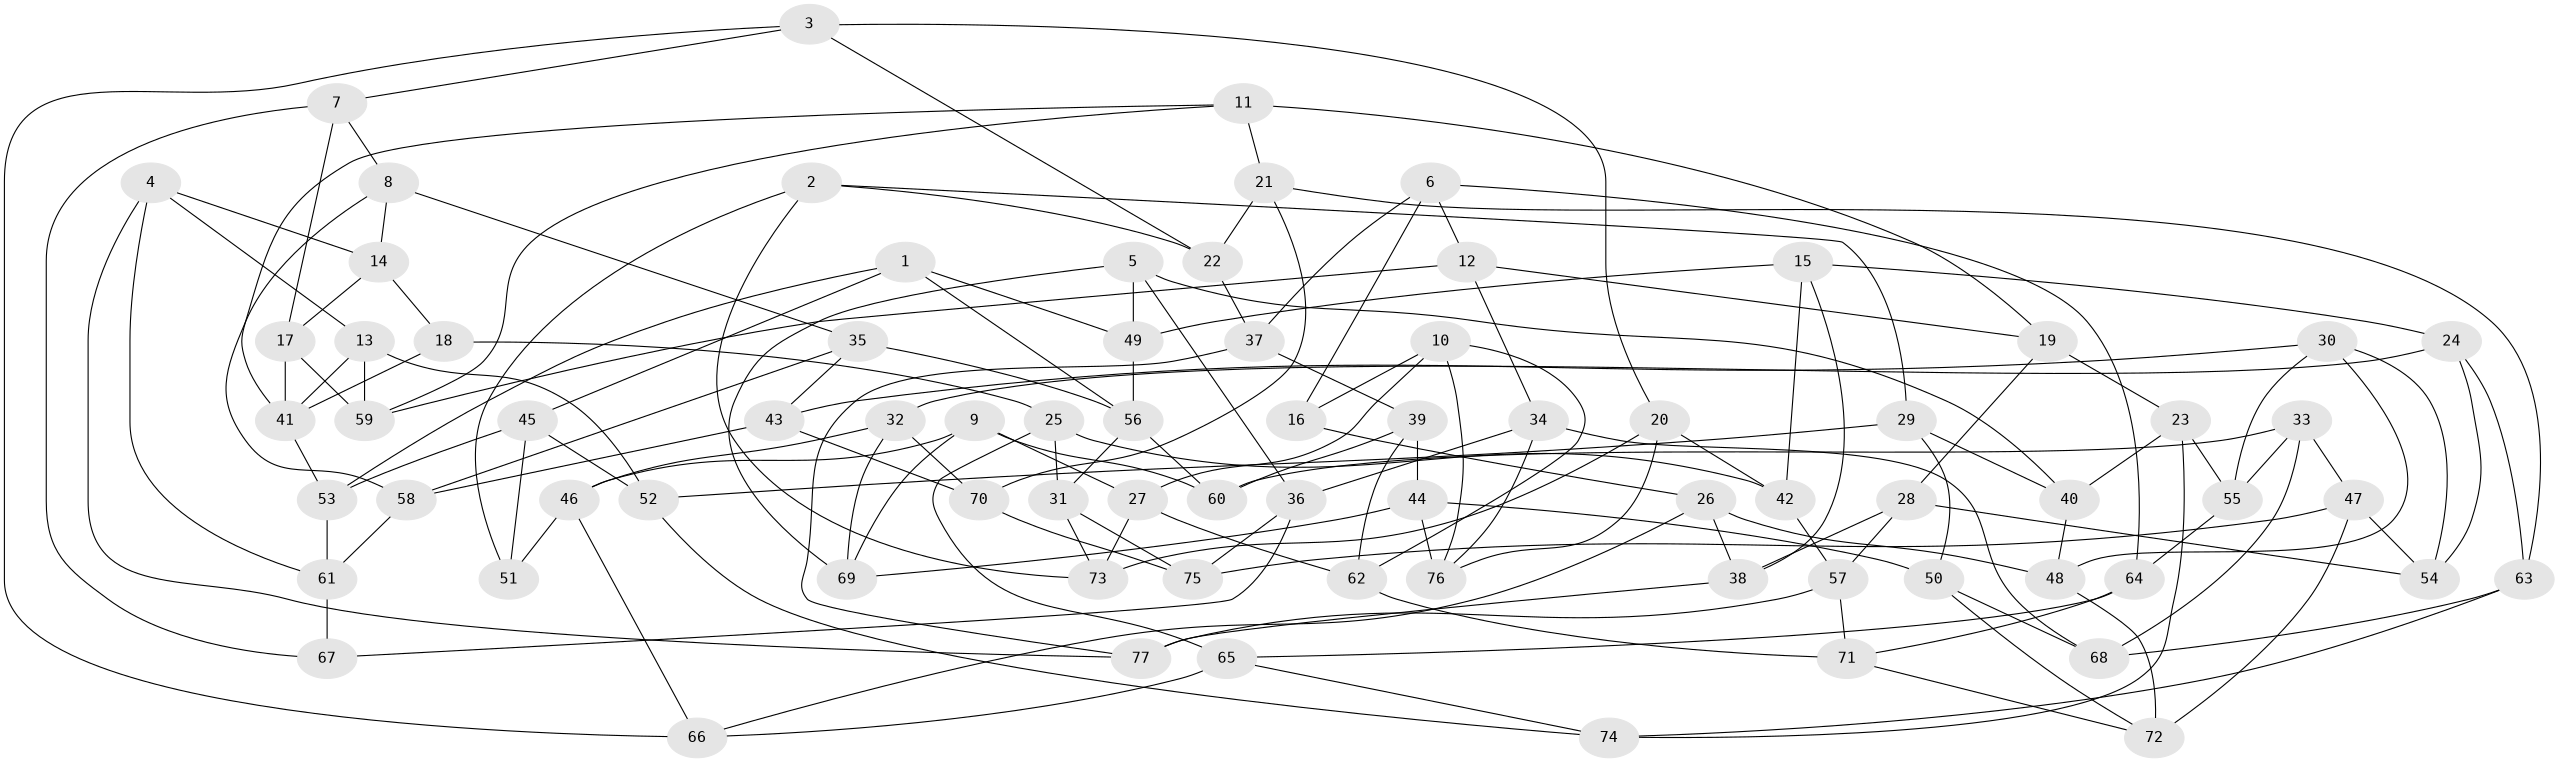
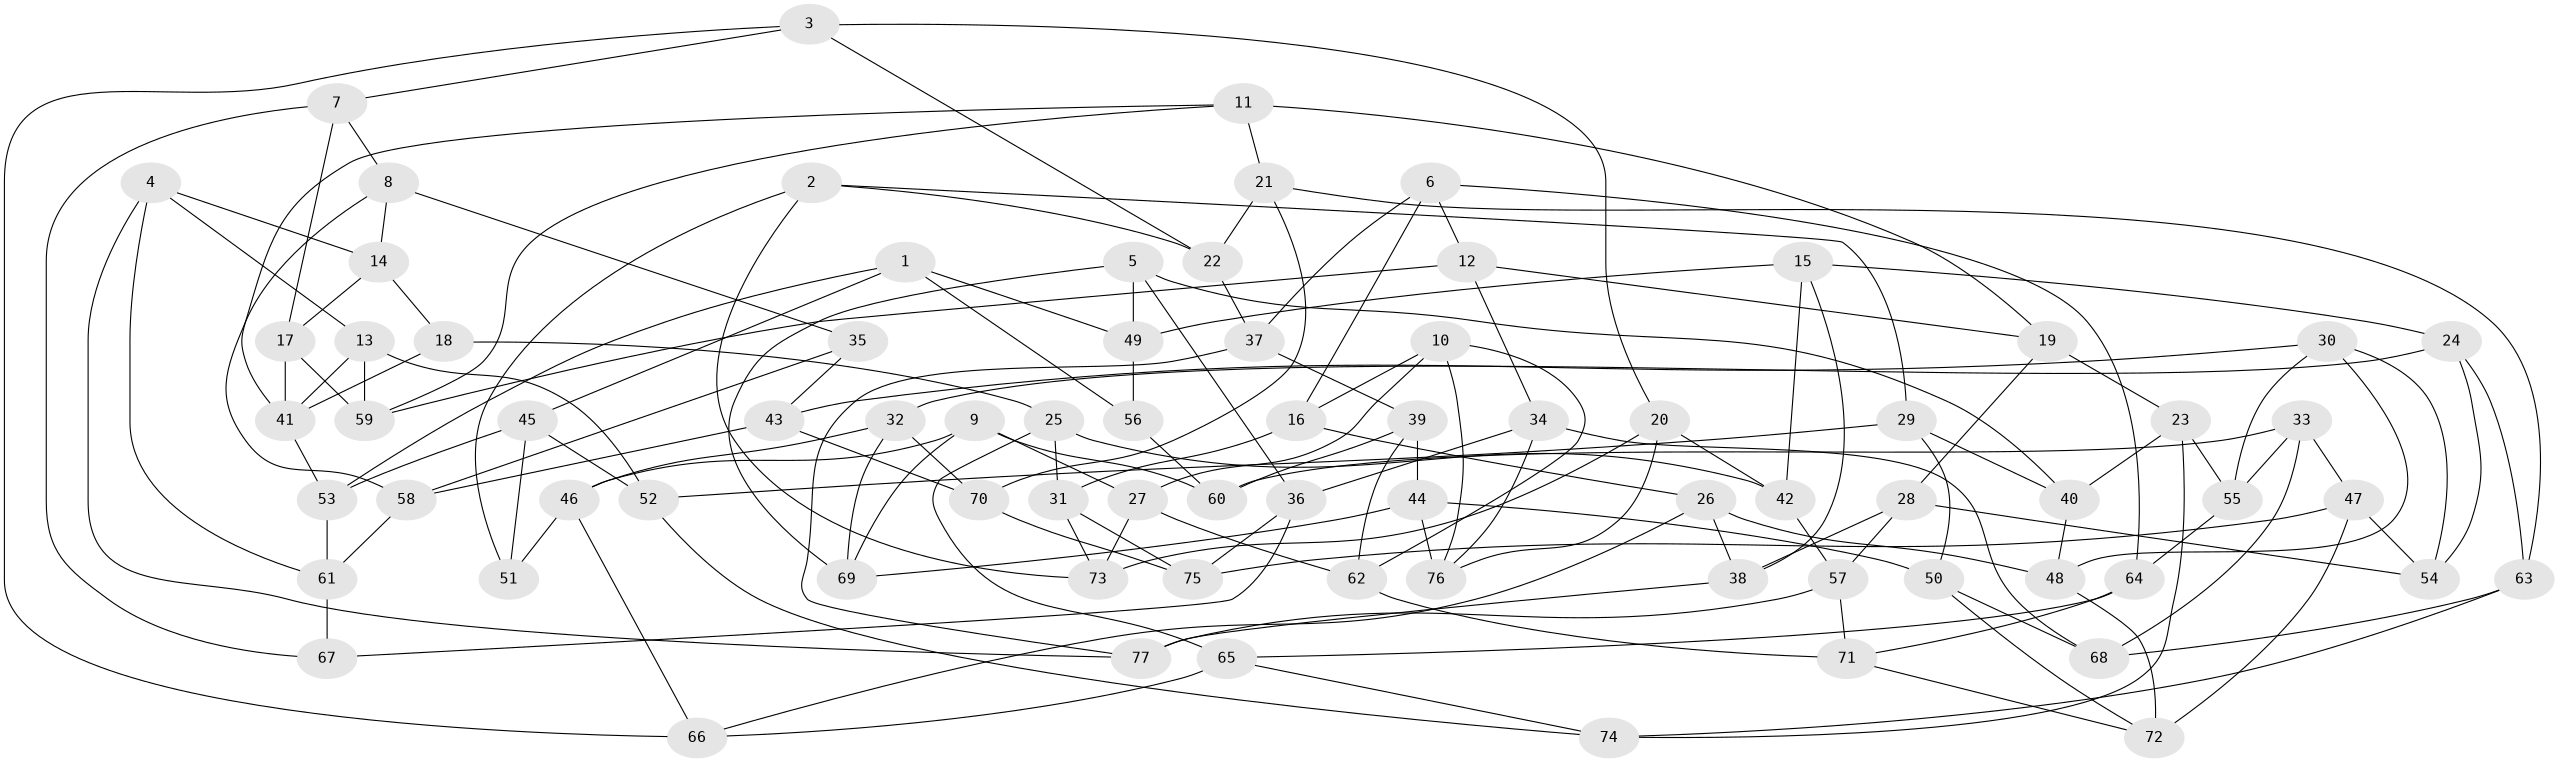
(1011, 376) -> none
(1102, 454) -> (1206, 453)
